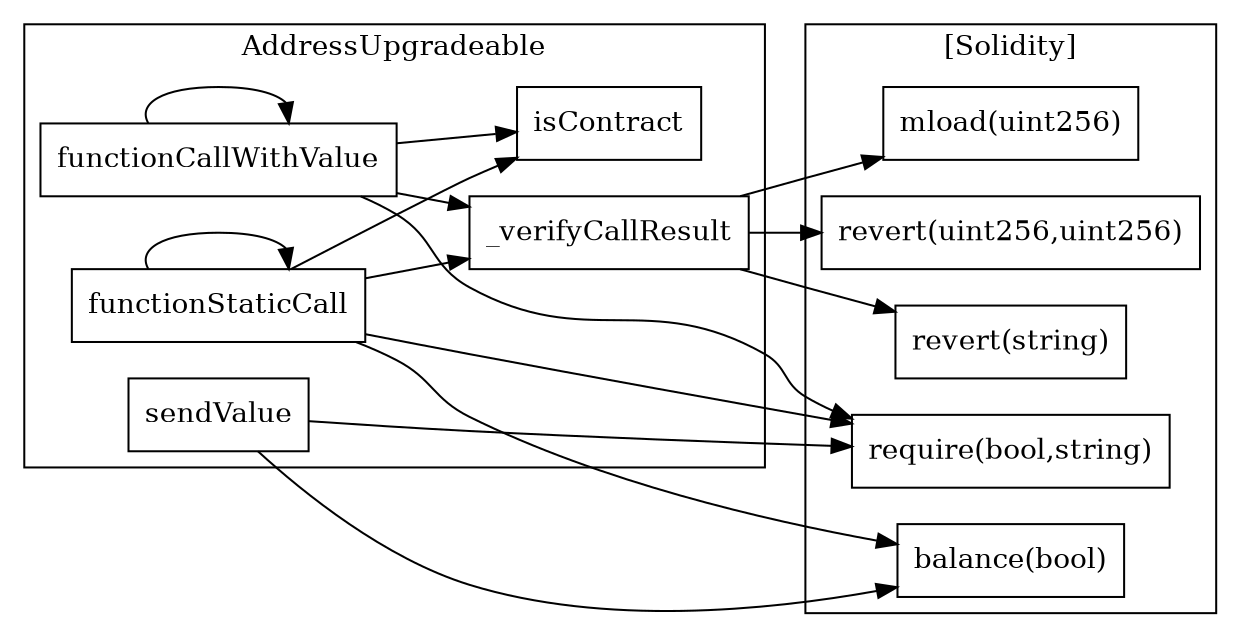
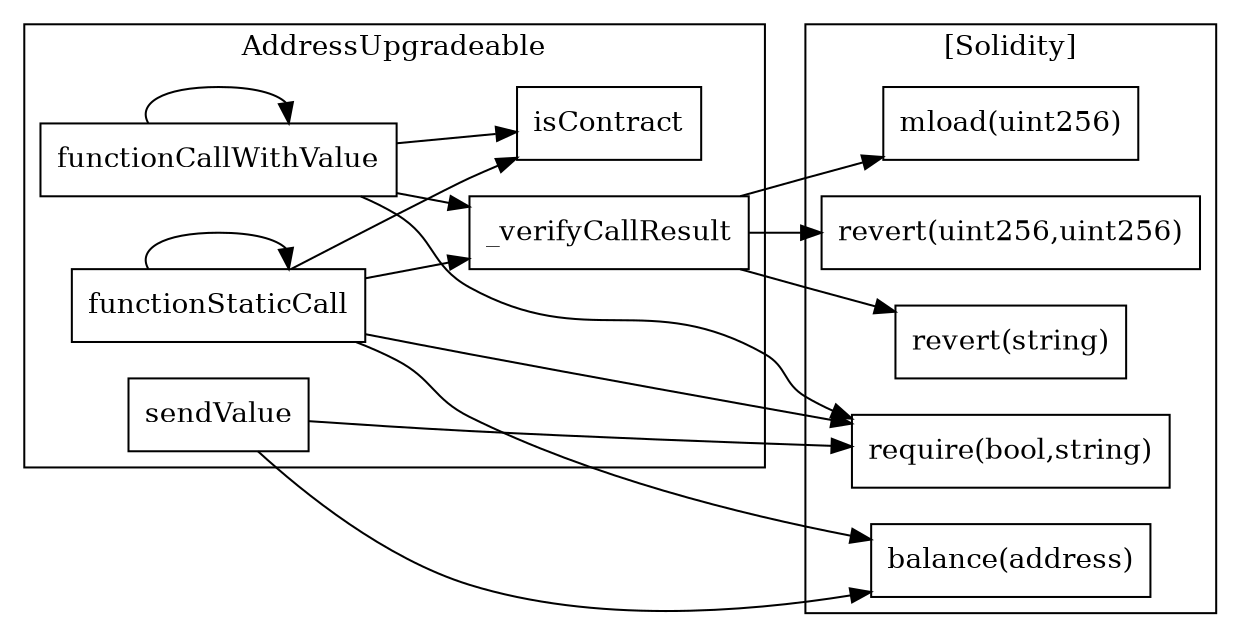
(1011, 561) -> (1011, 561)
